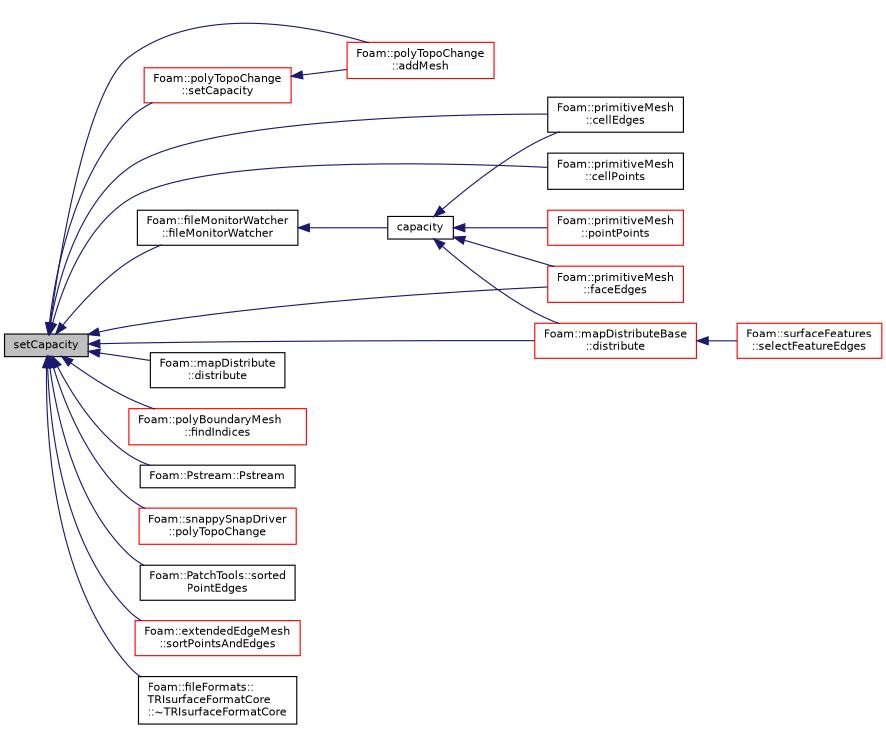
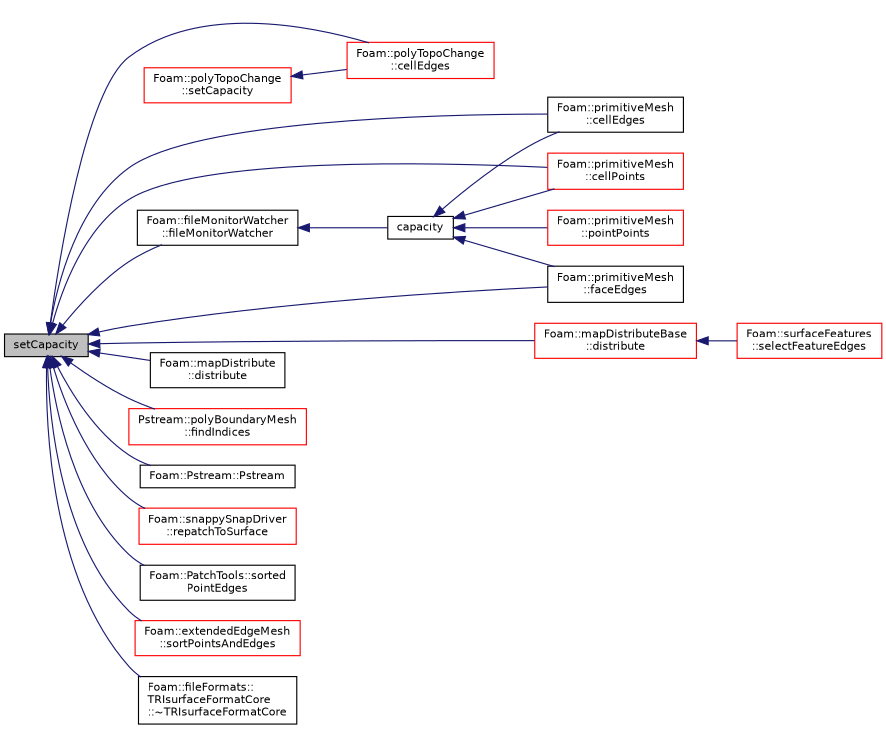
(421, 60) -> (421, 60)
(616, 171) -> (616, 171)
(79, 201) -> none
(486, 282) -> (510, 202)
(616, 284) -> (616, 284)
(218, 427) -> (218, 427)
(218, 526) -> (218, 526)
